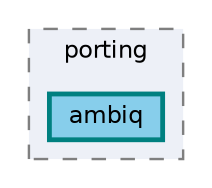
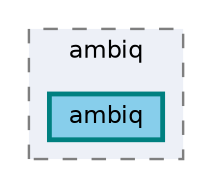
(106, 52) -> (106, 52)
